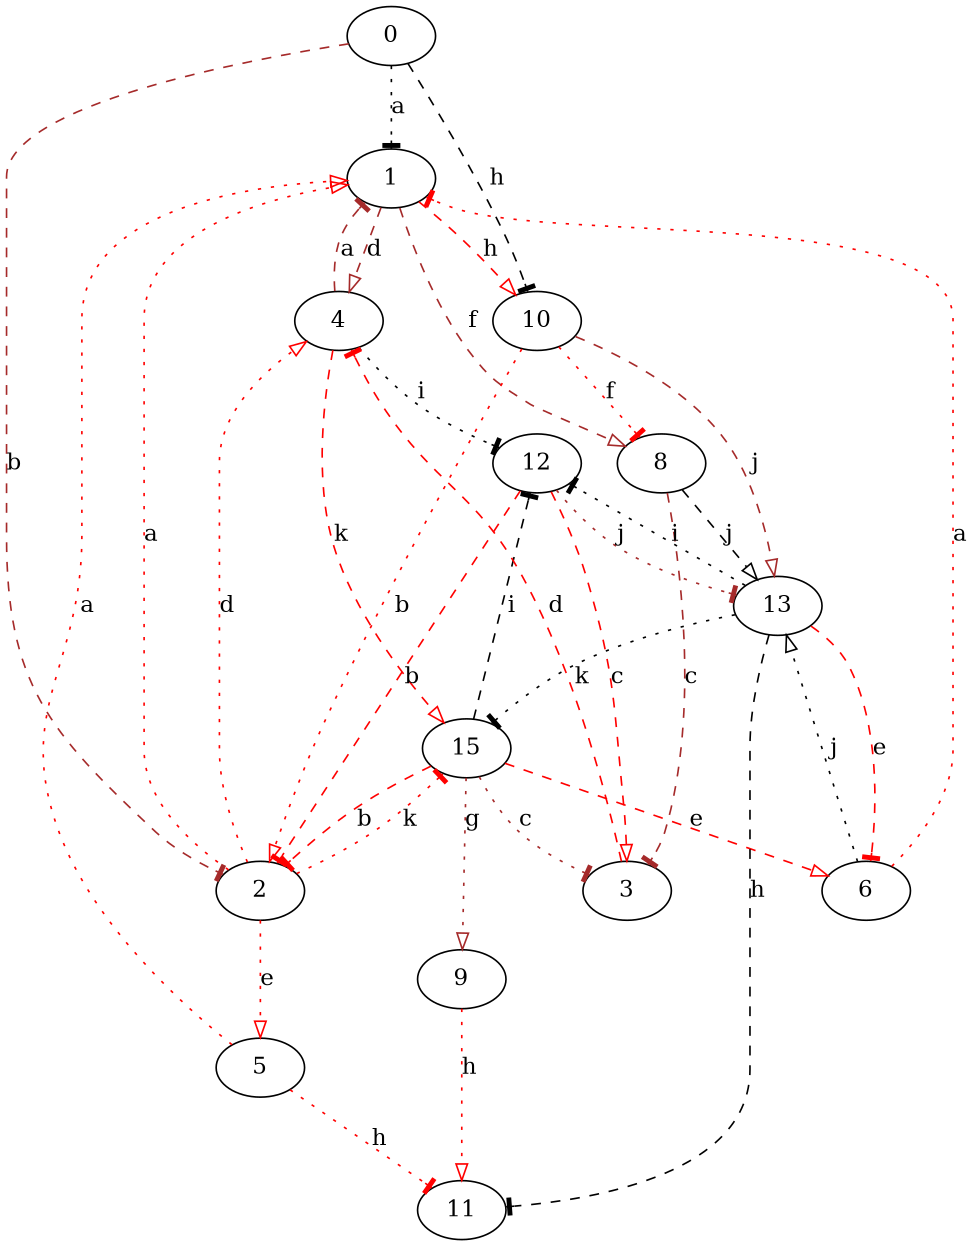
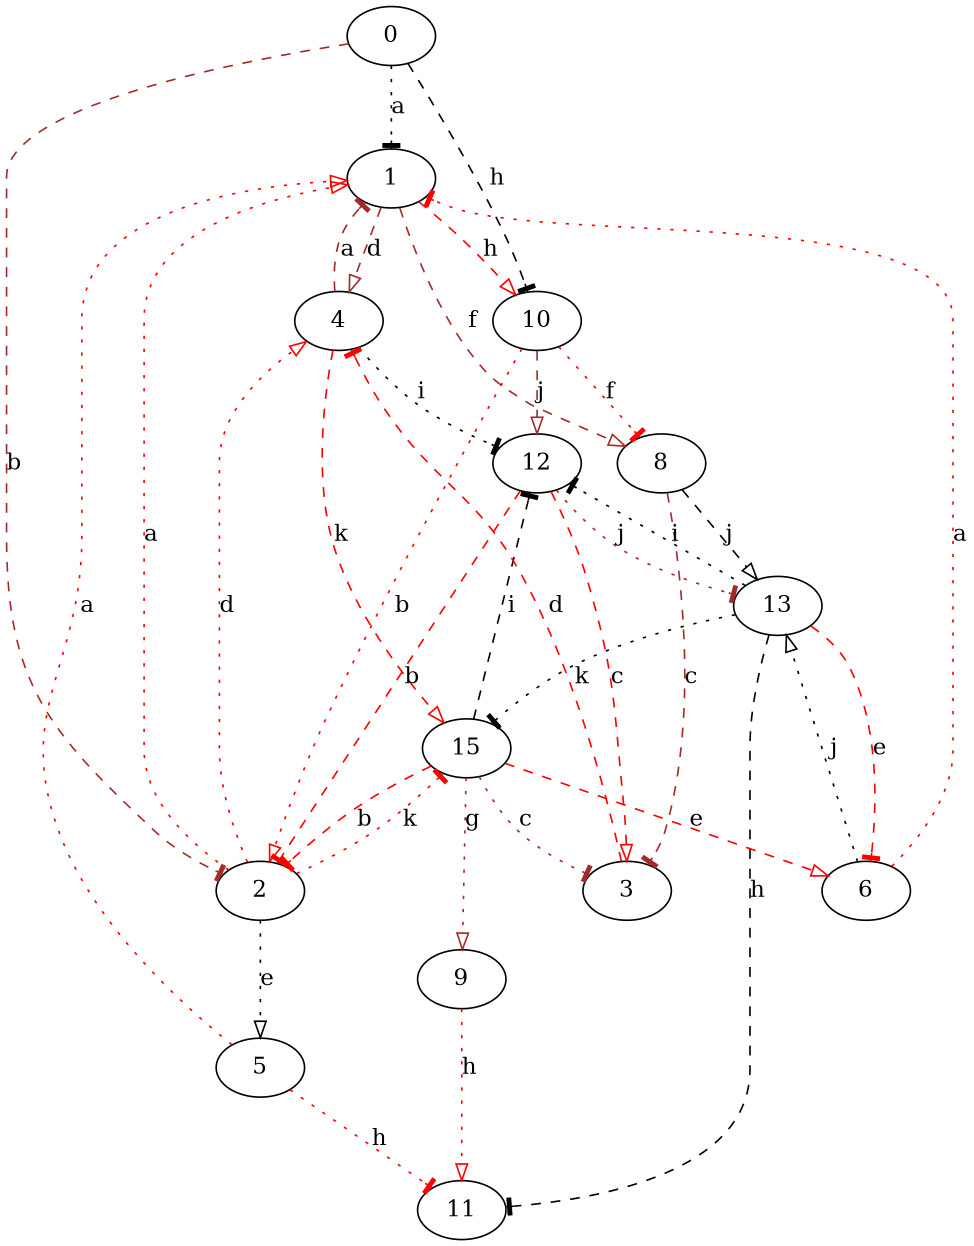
(707, 419) -> (537, 384)
(260, 971) -> (260, 971)
